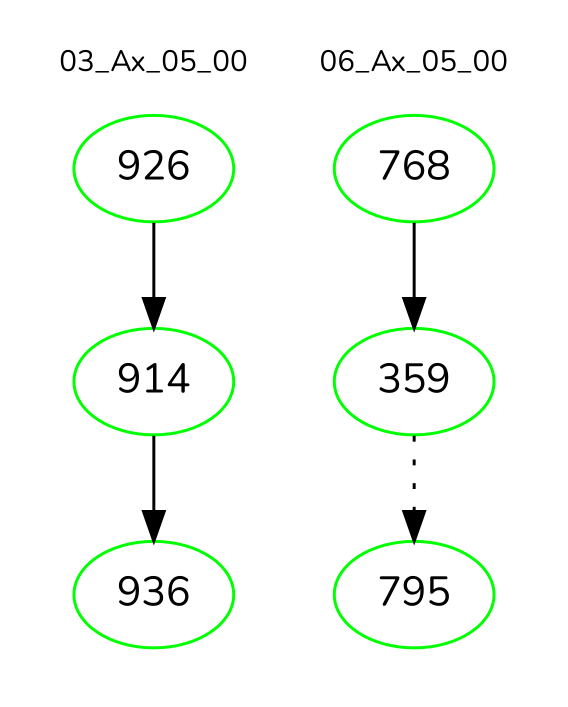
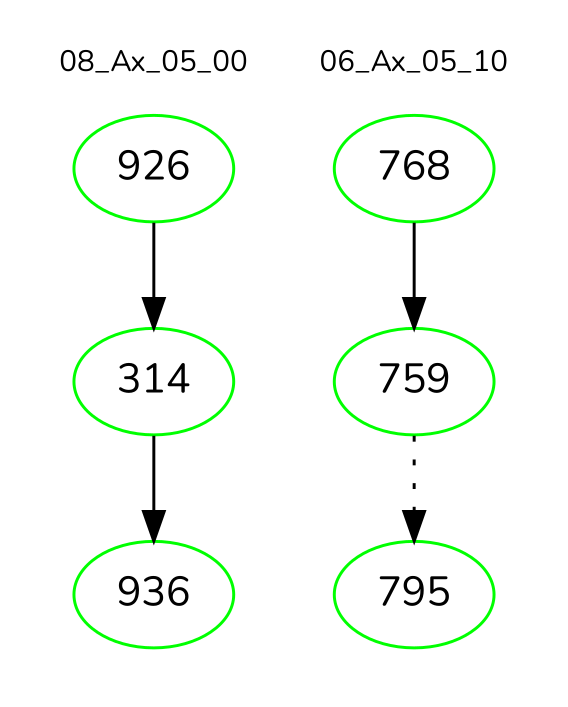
(154, 64) -> (154, 64)
(414, 64) -> (414, 64)
(154, 382) -> (154, 382)
(414, 382) -> (414, 382)
